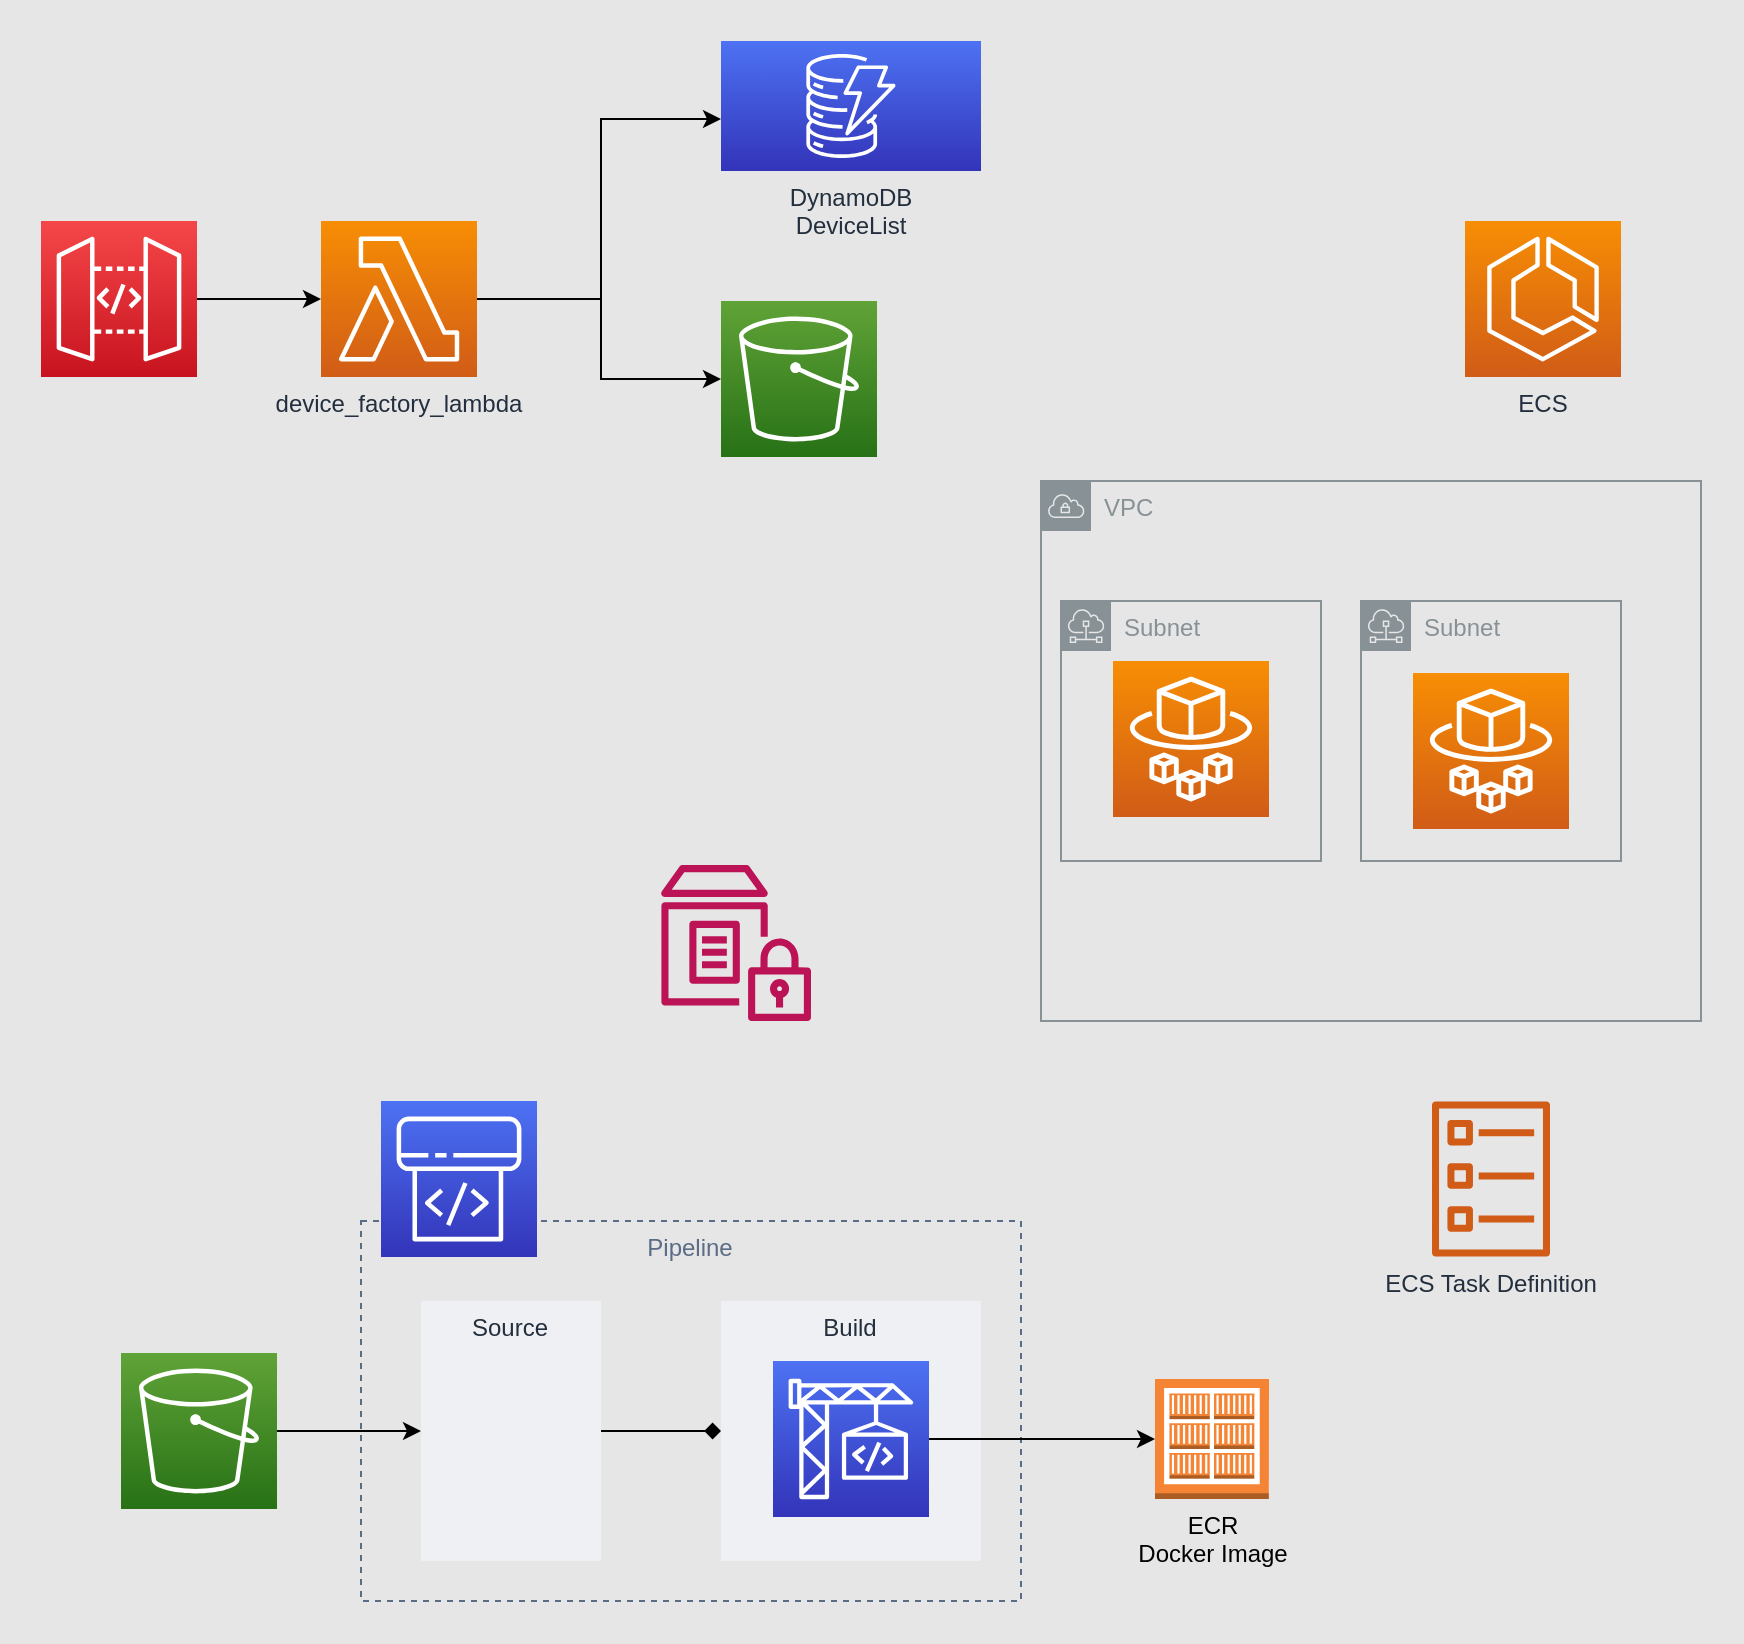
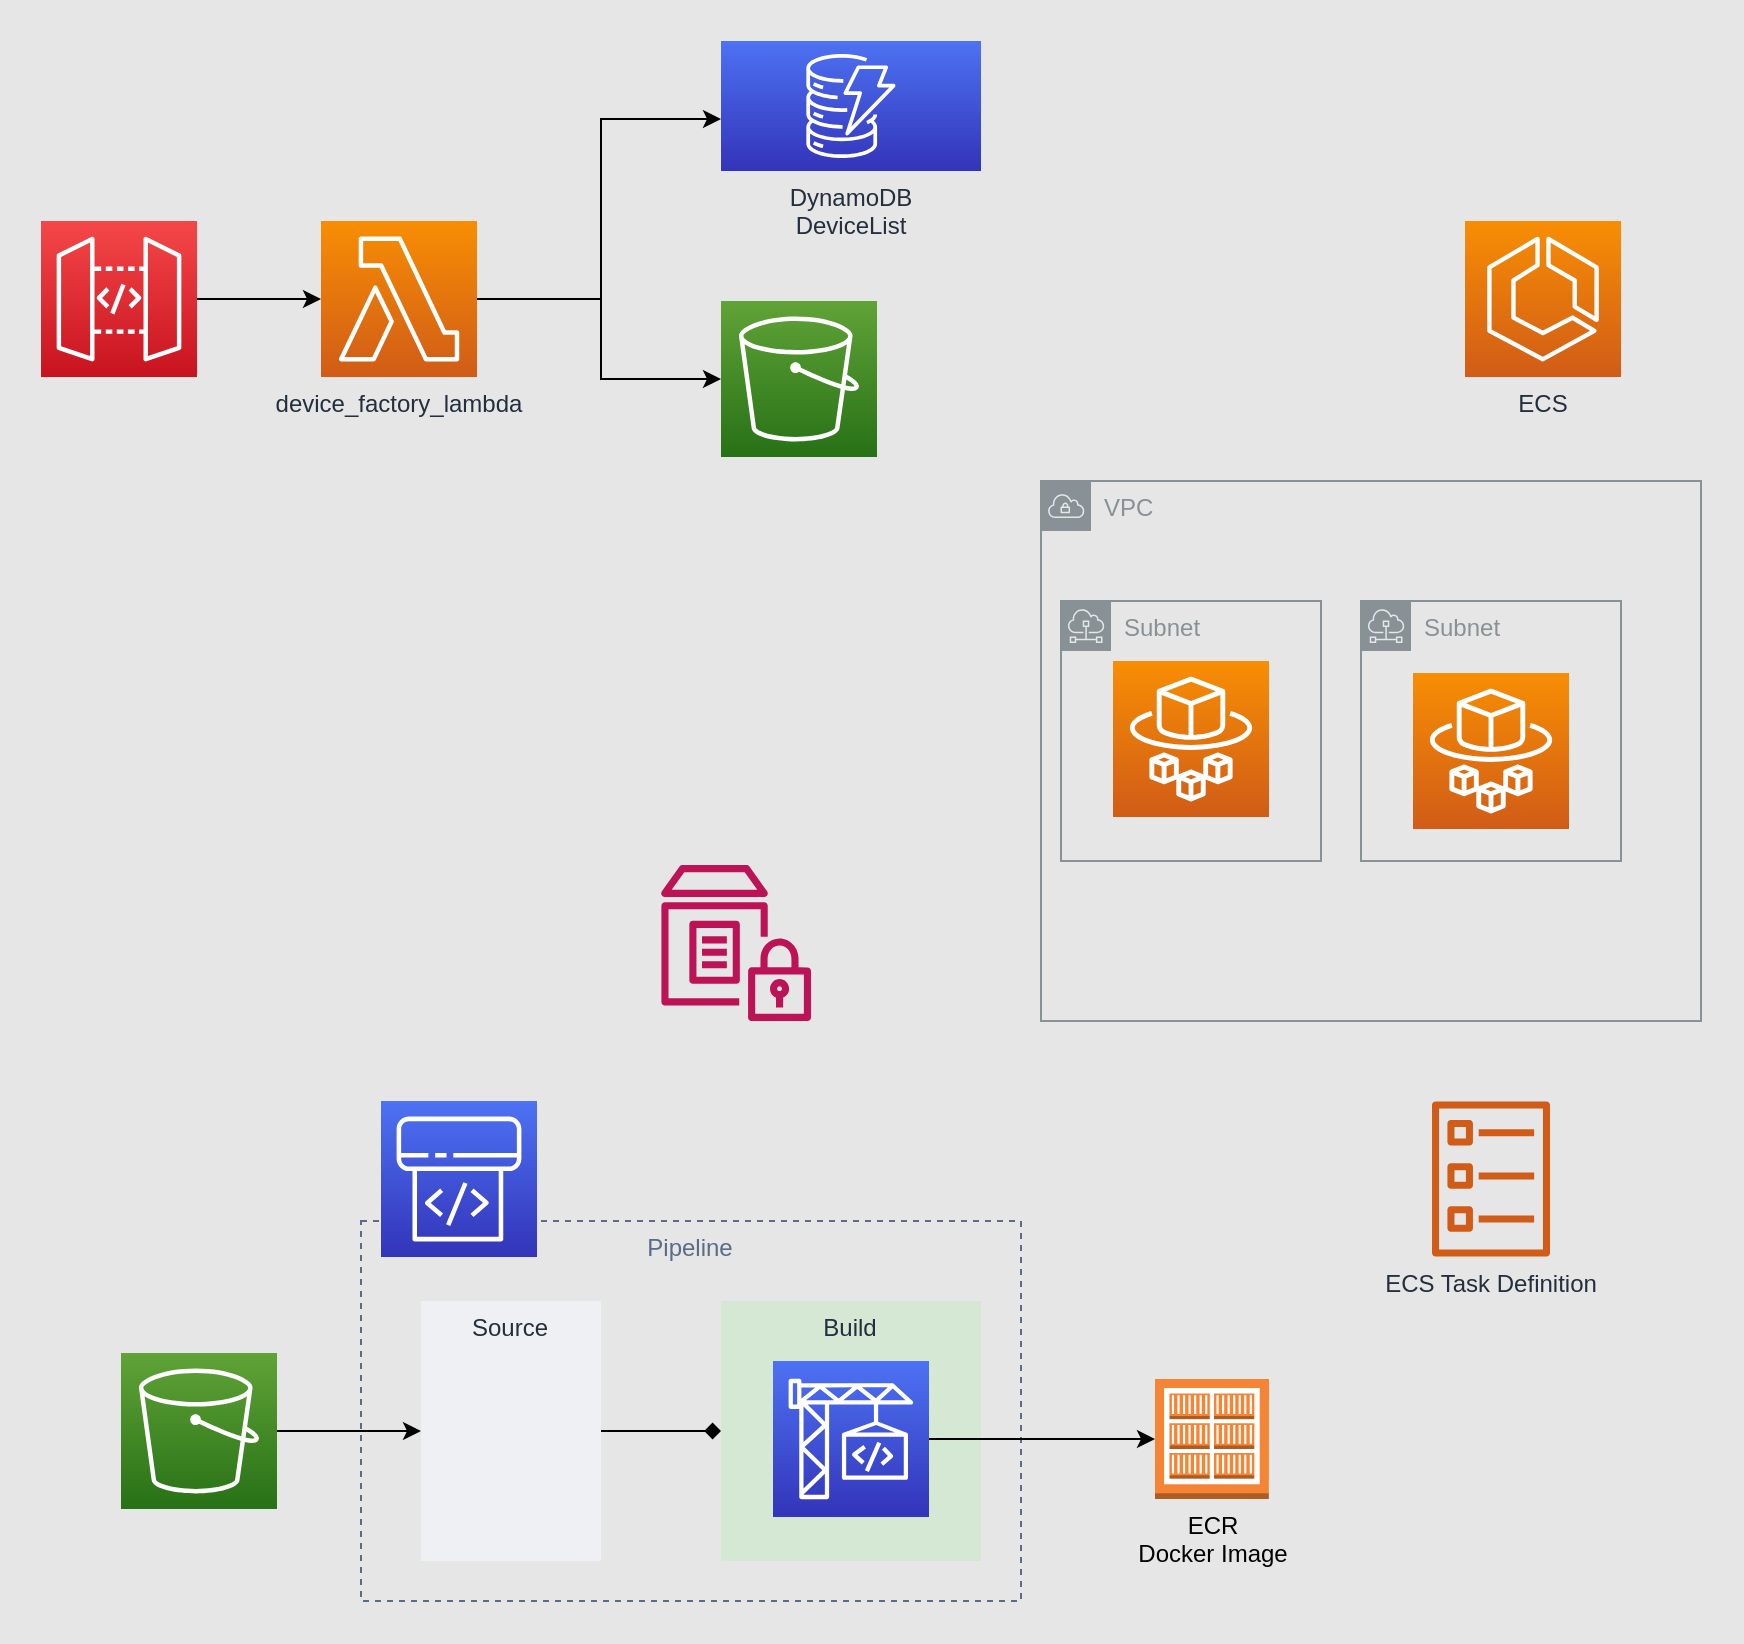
(850, 1328) -> (850, 1328)
